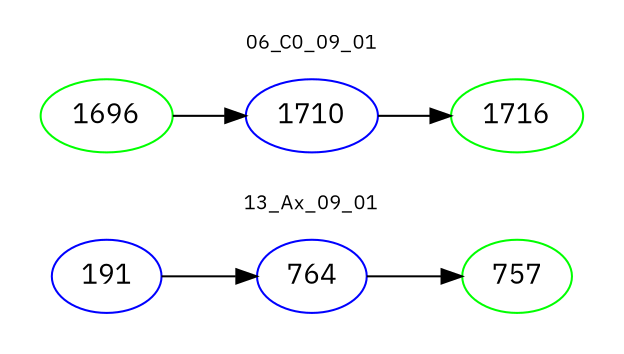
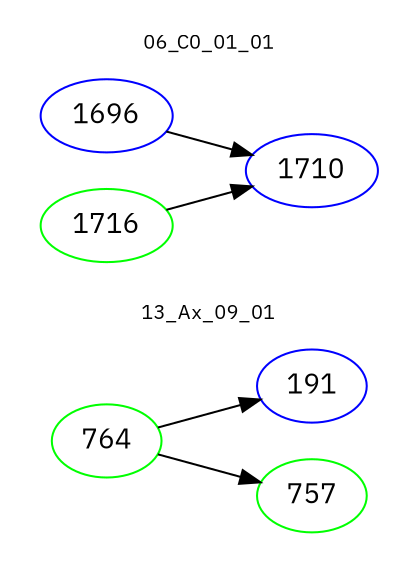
(312, 44) -> (209, 44)
(107, 116) -> (107, 116)
(404, 116) -> (199, 201)
(199, 276) -> (199, 416)
(312, 276) -> (107, 441)
